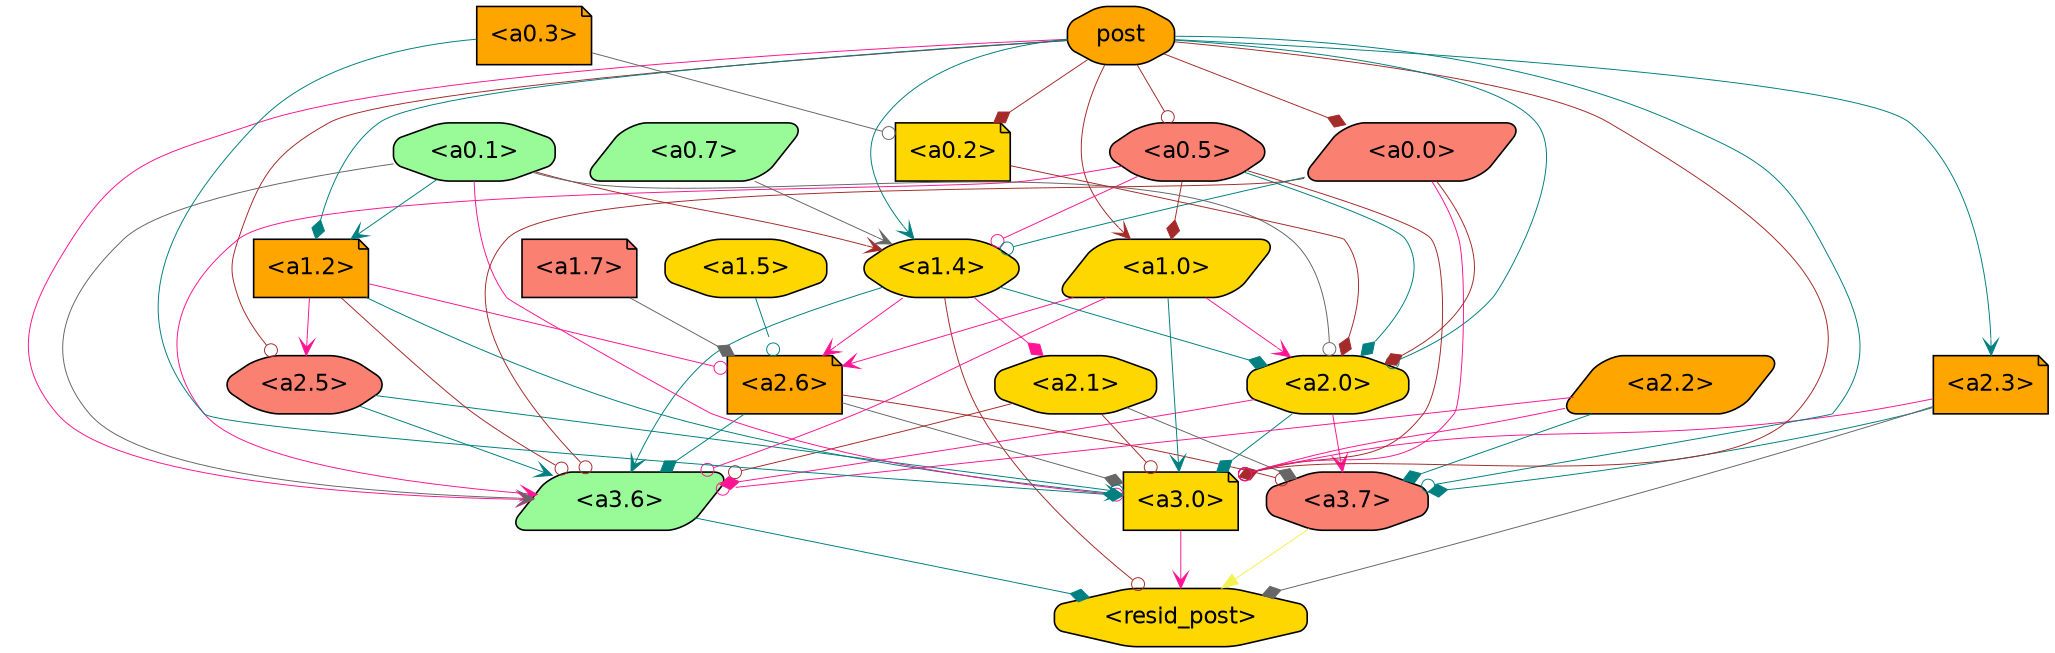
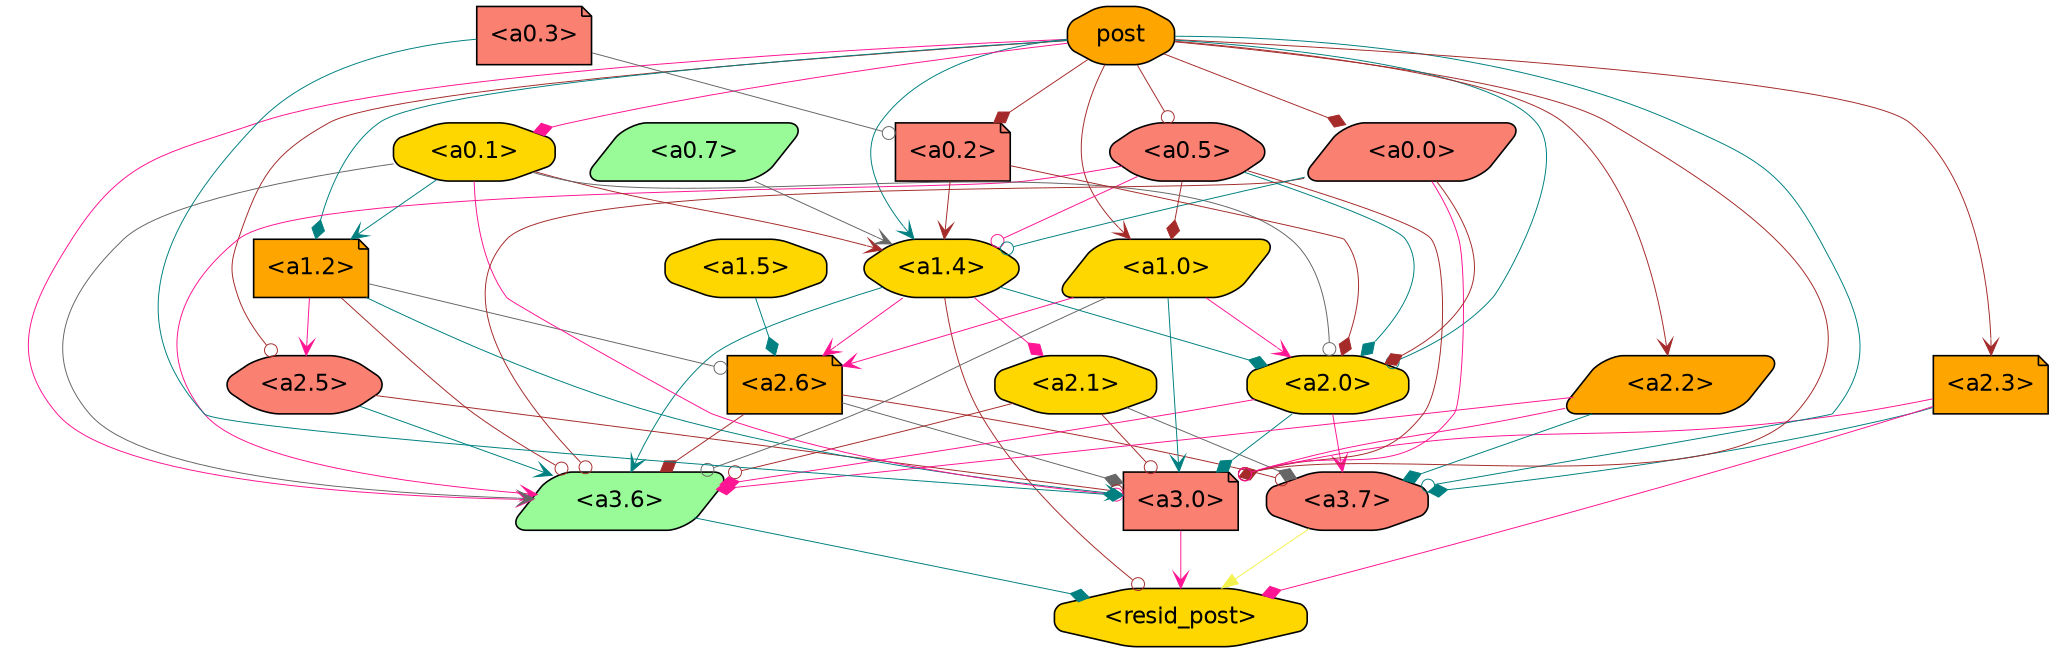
(534, 36) -> (534, 36)
(1663, 75) -> (1663, 75)
none -> (809, 79)
none -> (1538, 108)
(474, 152) -> (474, 152)
(953, 152) -> (953, 152)
none -> (948, 202)
(579, 268) -> none
(762, 317) -> (762, 317)
(524, 321) -> (524, 321)
(913, 388) -> (913, 388)
(687, 436) -> (687, 436)
(695, 448) -> (695, 448)
(1092, 450) -> (1092, 450)
(1181, 501) -> (1181, 501)
(1608, 502) -> (1608, 502)
